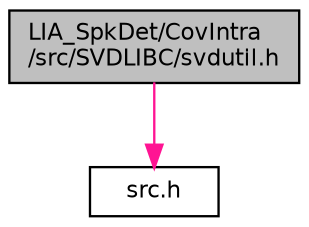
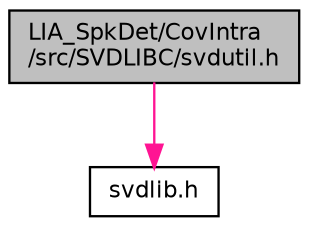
(154, 192) -> (154, 192)
